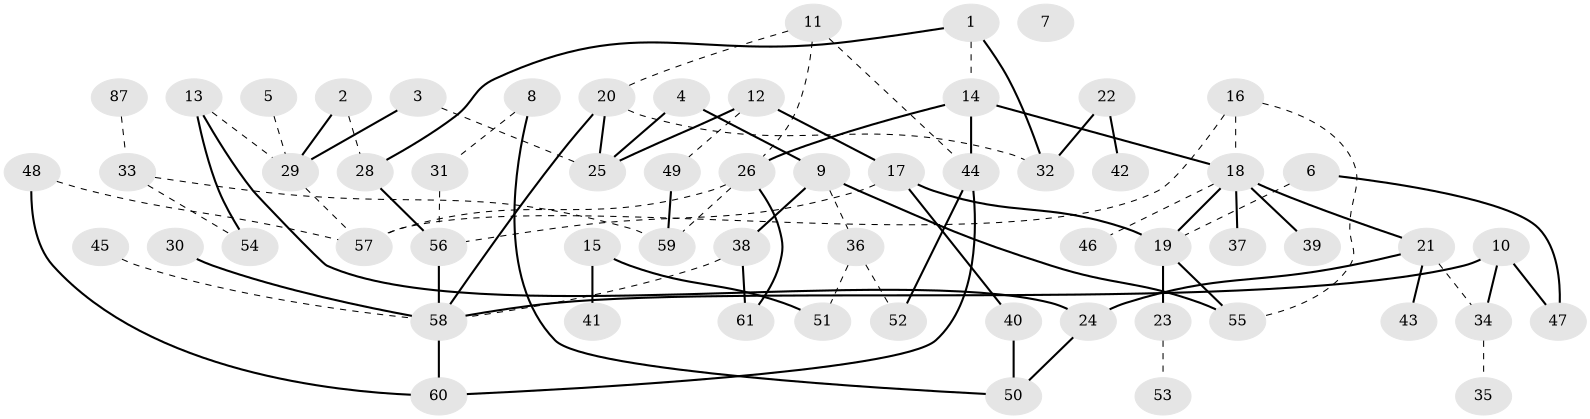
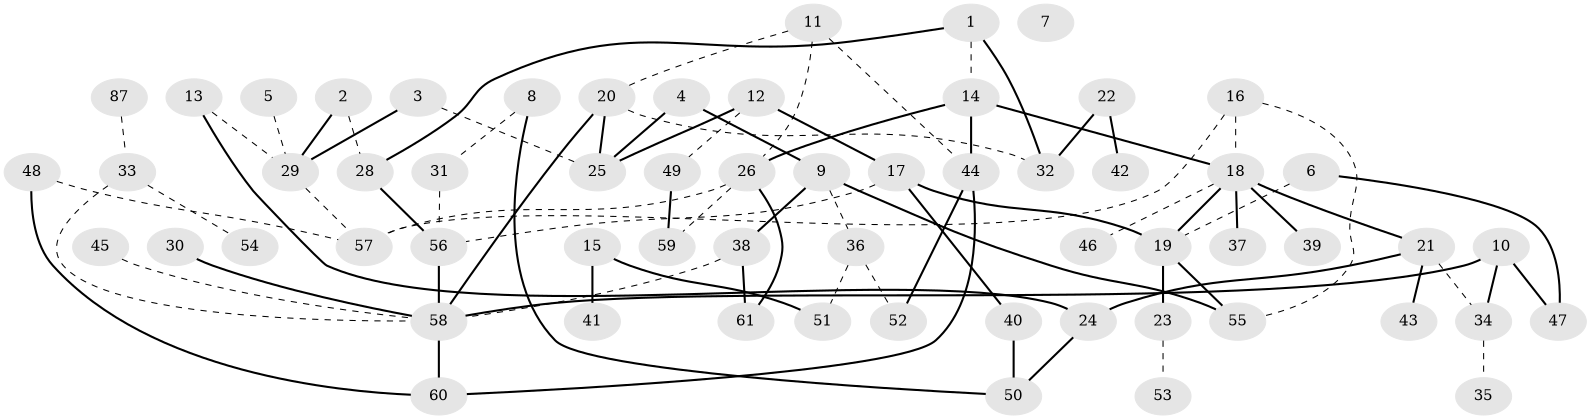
(213, 175) -> none
(402, 200) -> (182, 307)
